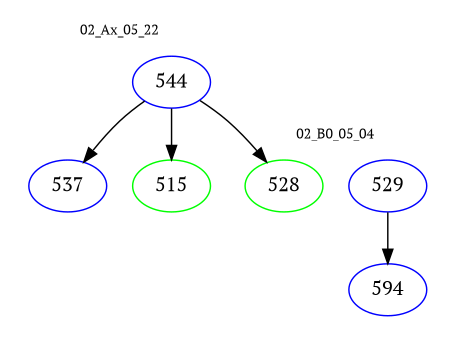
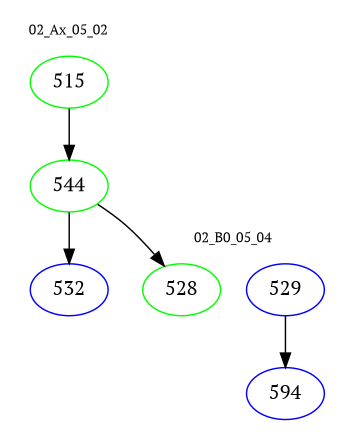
(120, 31) -> (68, 31)
(172, 82) -> (69, 186)
(172, 127) -> (69, 127)
(68, 186) -> (69, 290)
